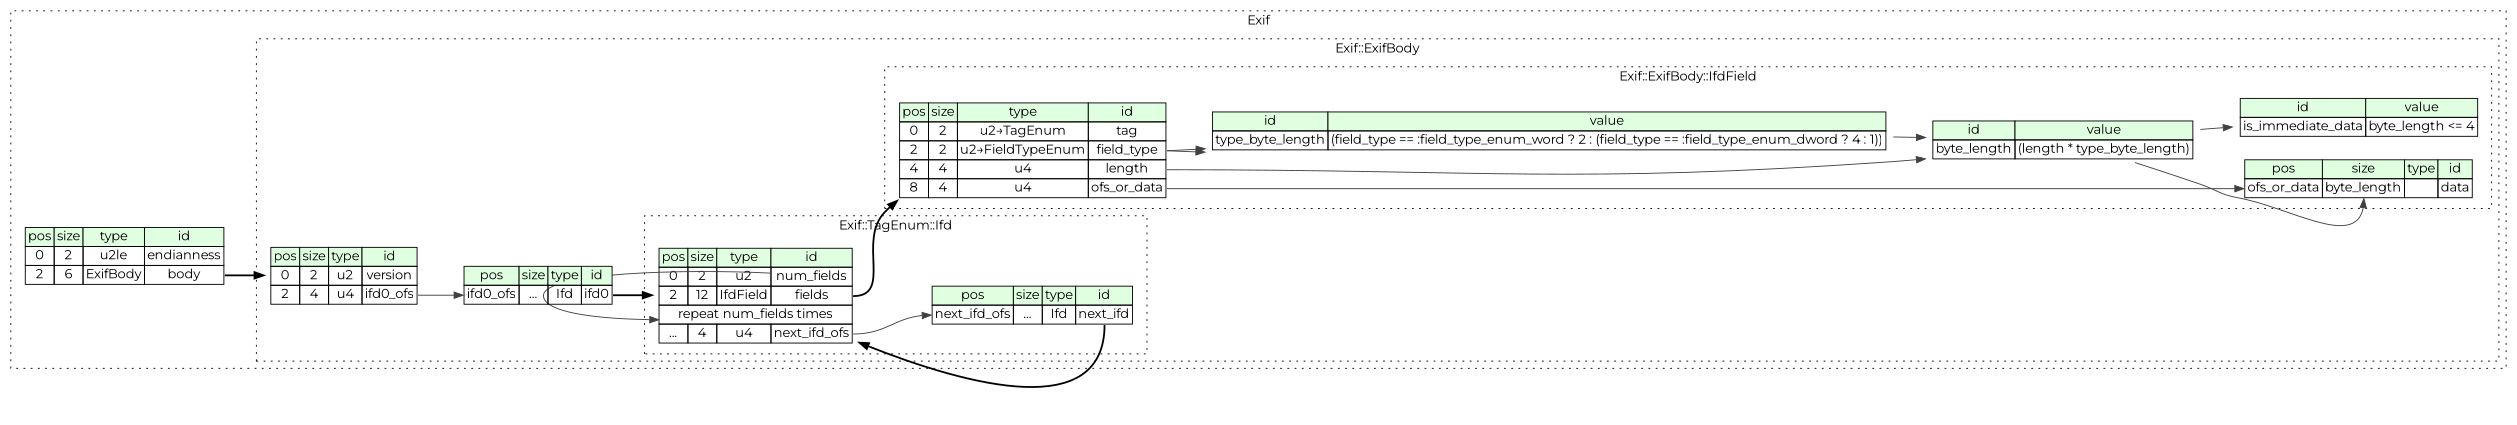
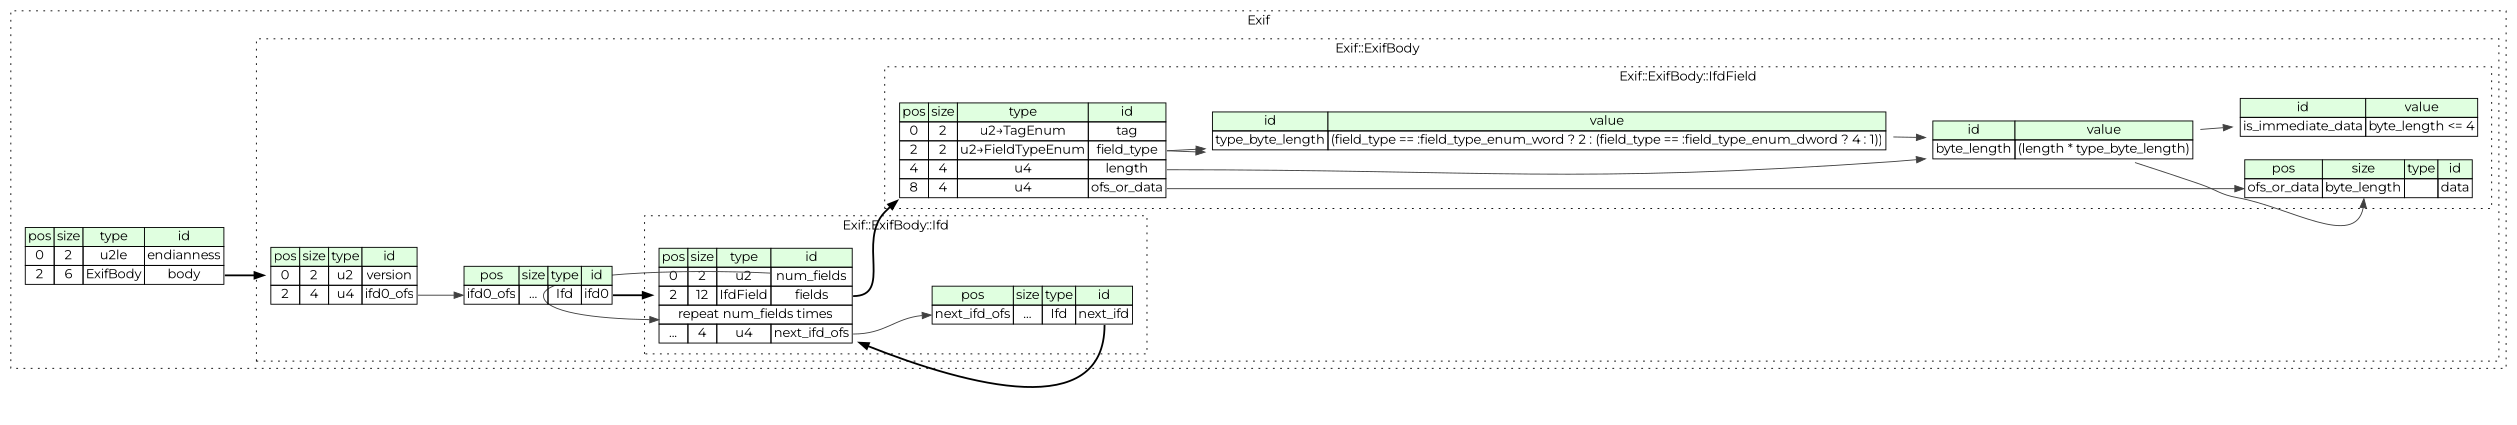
(896, 226) -> (896, 226)
